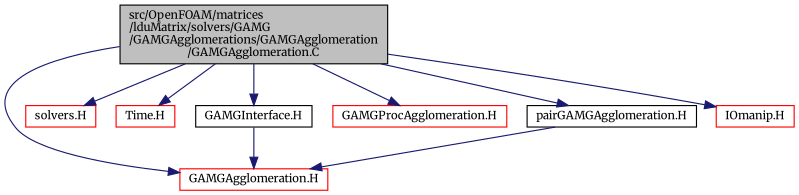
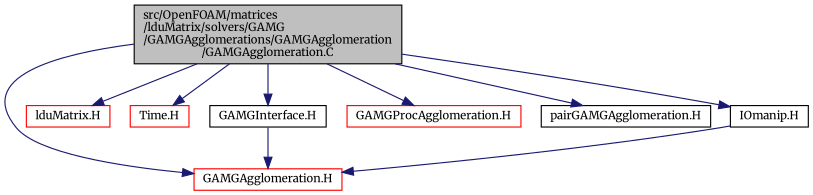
(61, 116) -> (68, 116)
(755, 116) -> (769, 116)
(438, 147) -> (542, 152)
